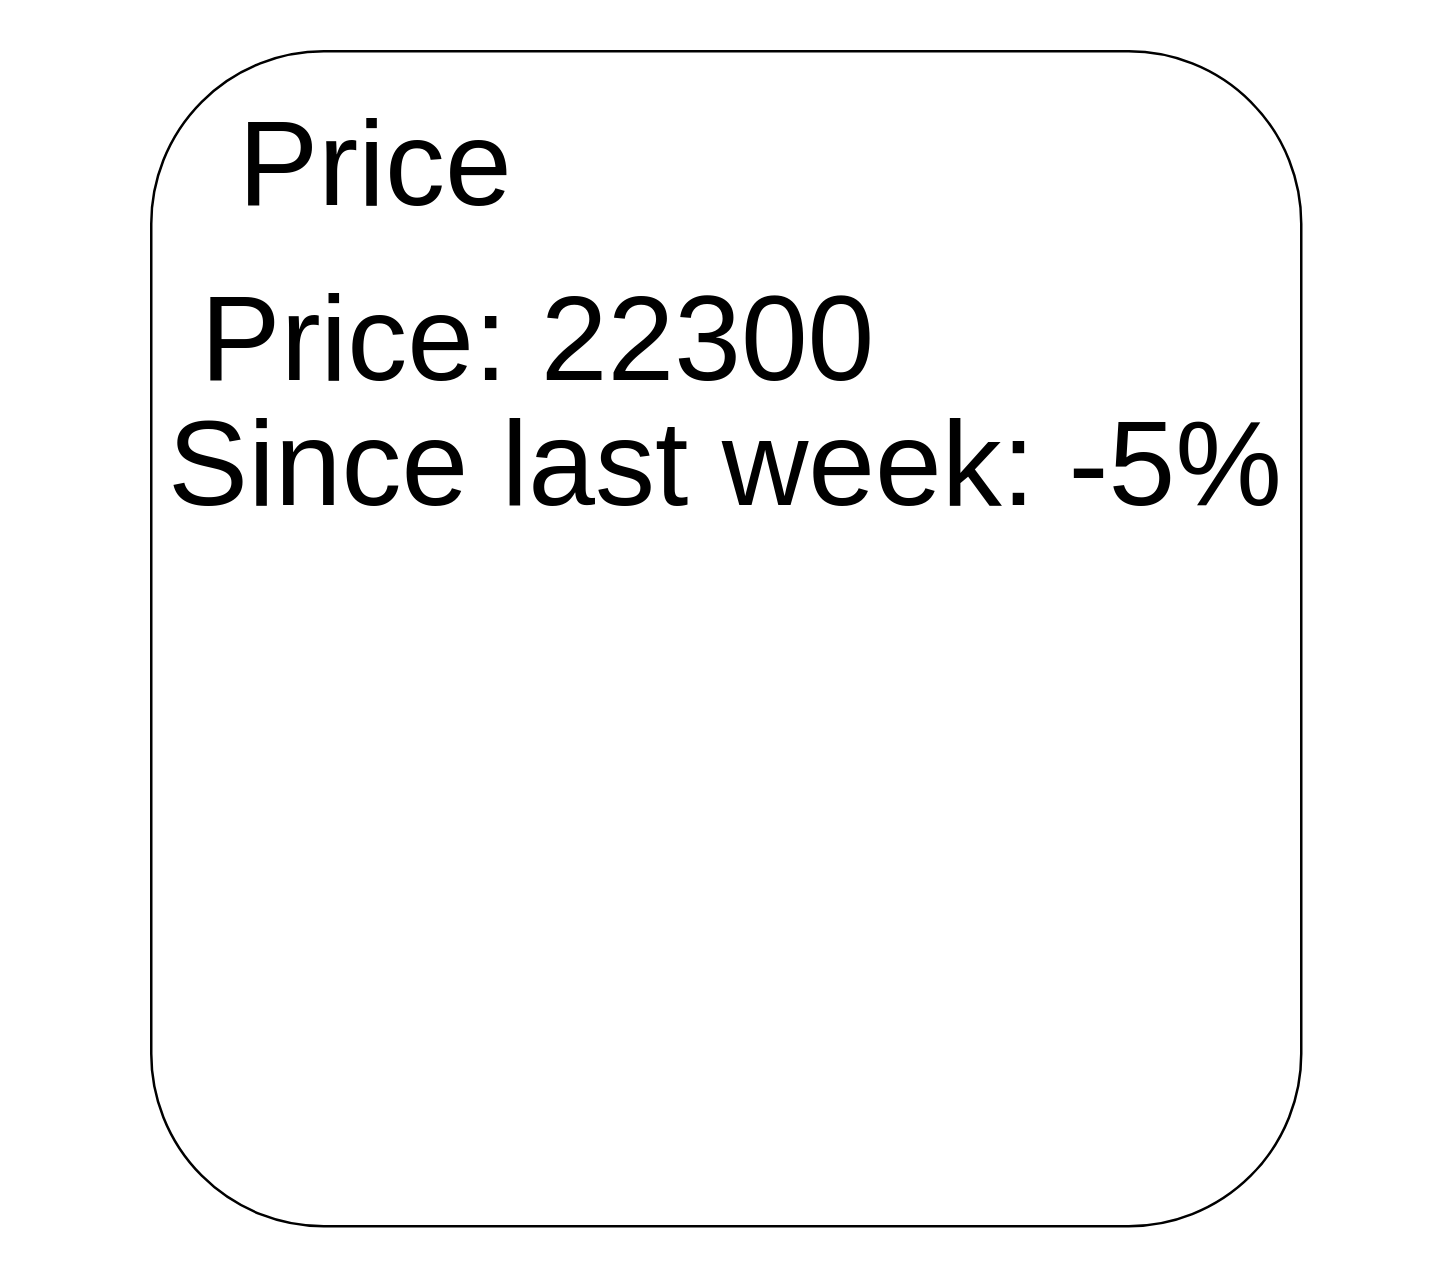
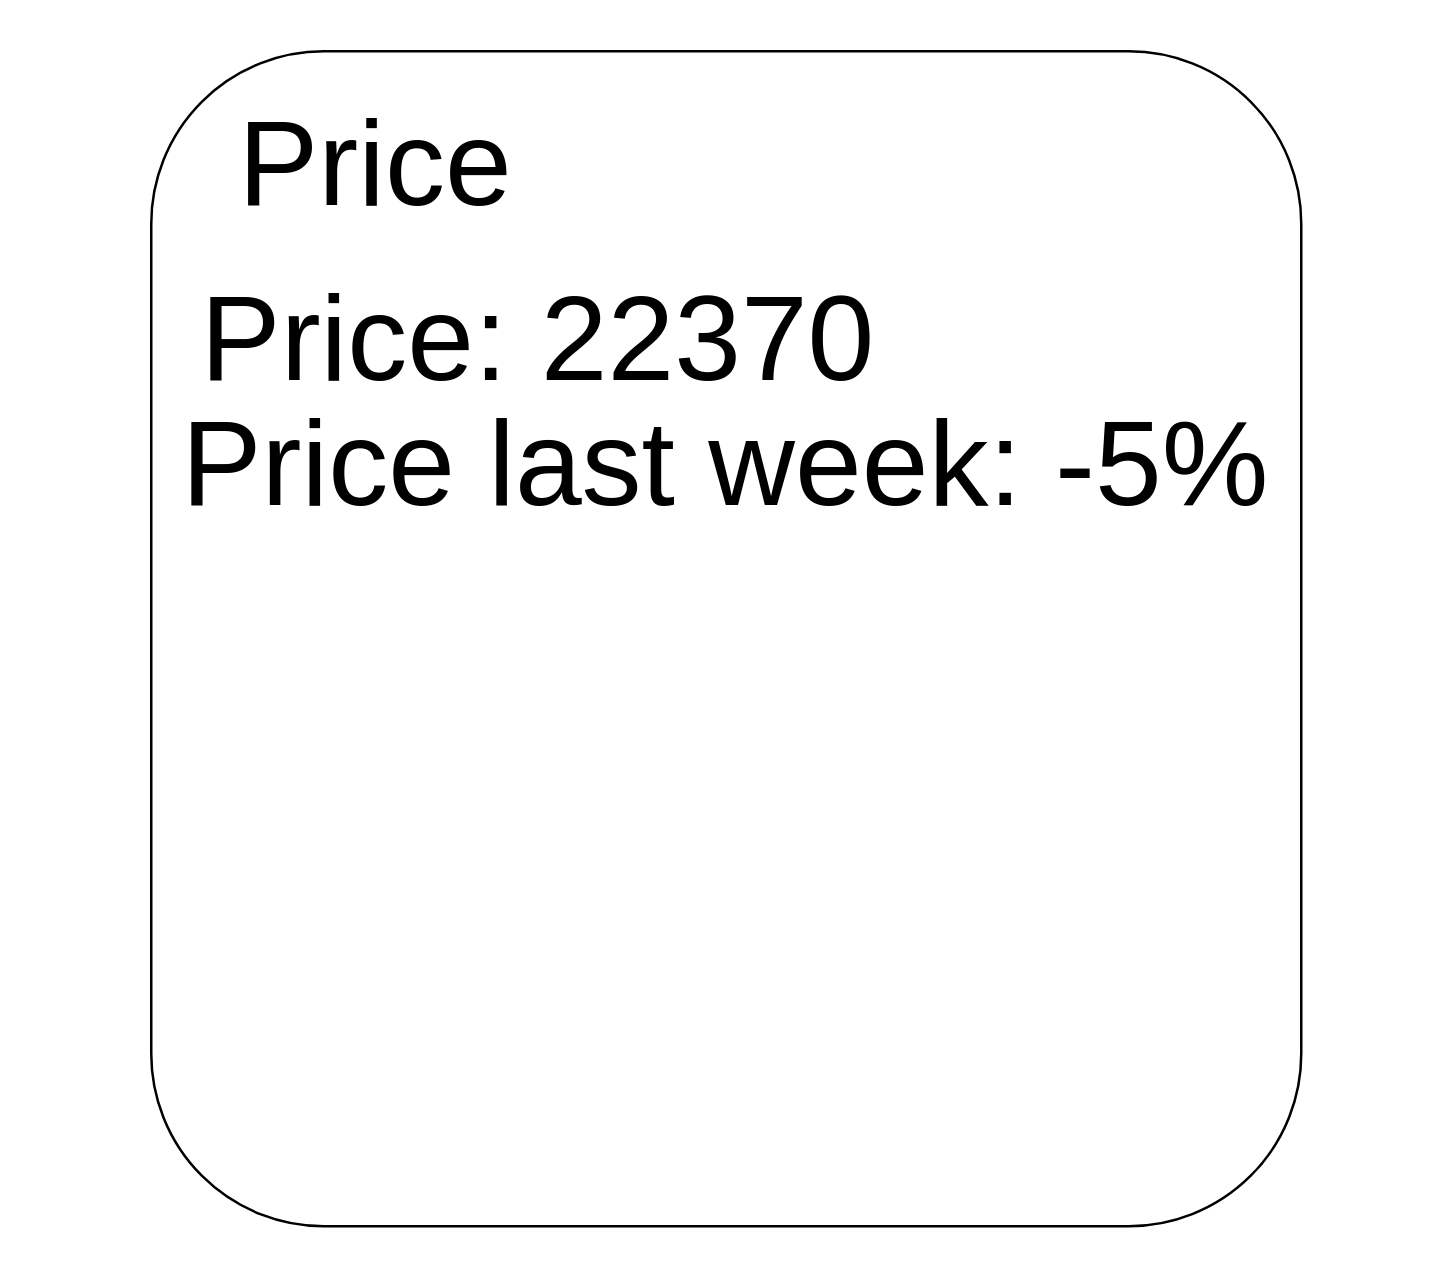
(539, 339) -> (539, 339)
(726, 464) -> (726, 464)
